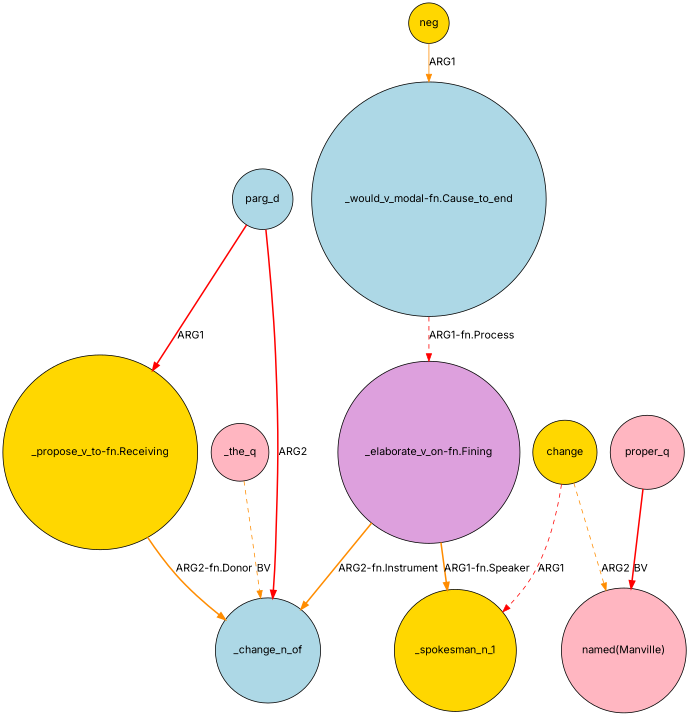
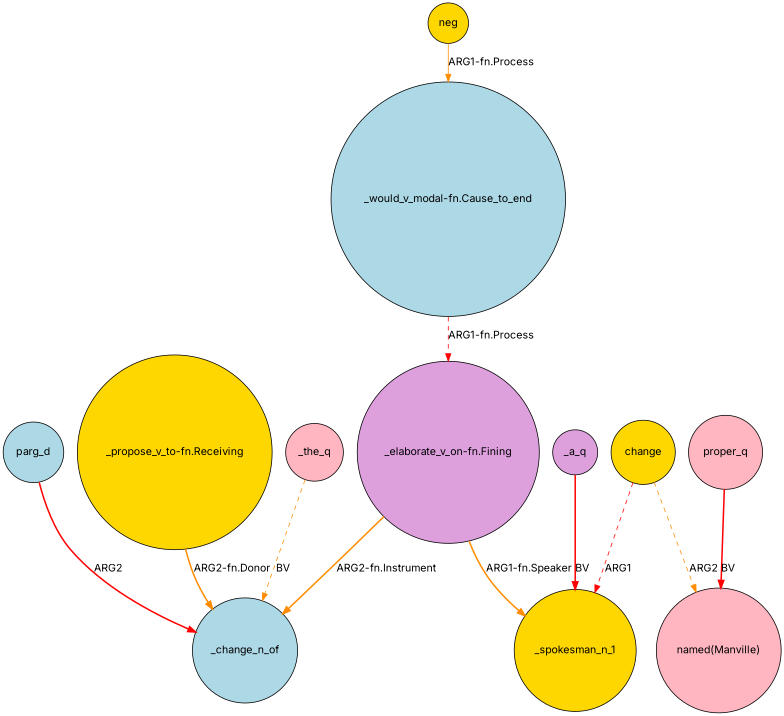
(443, 63) -> (491, 63)
(202, 294) -> none
none -> (575, 452)
